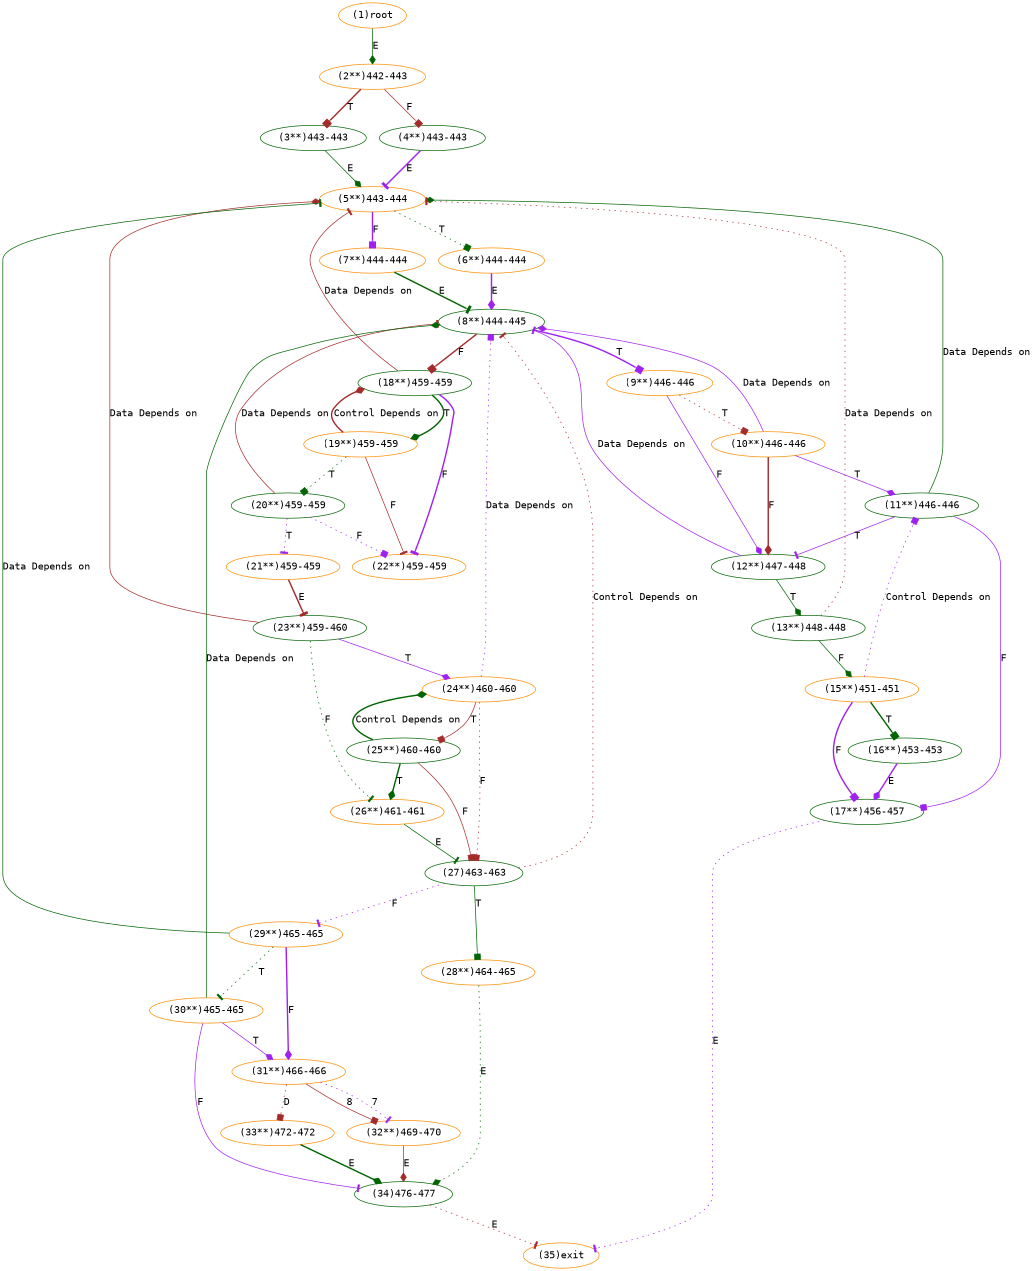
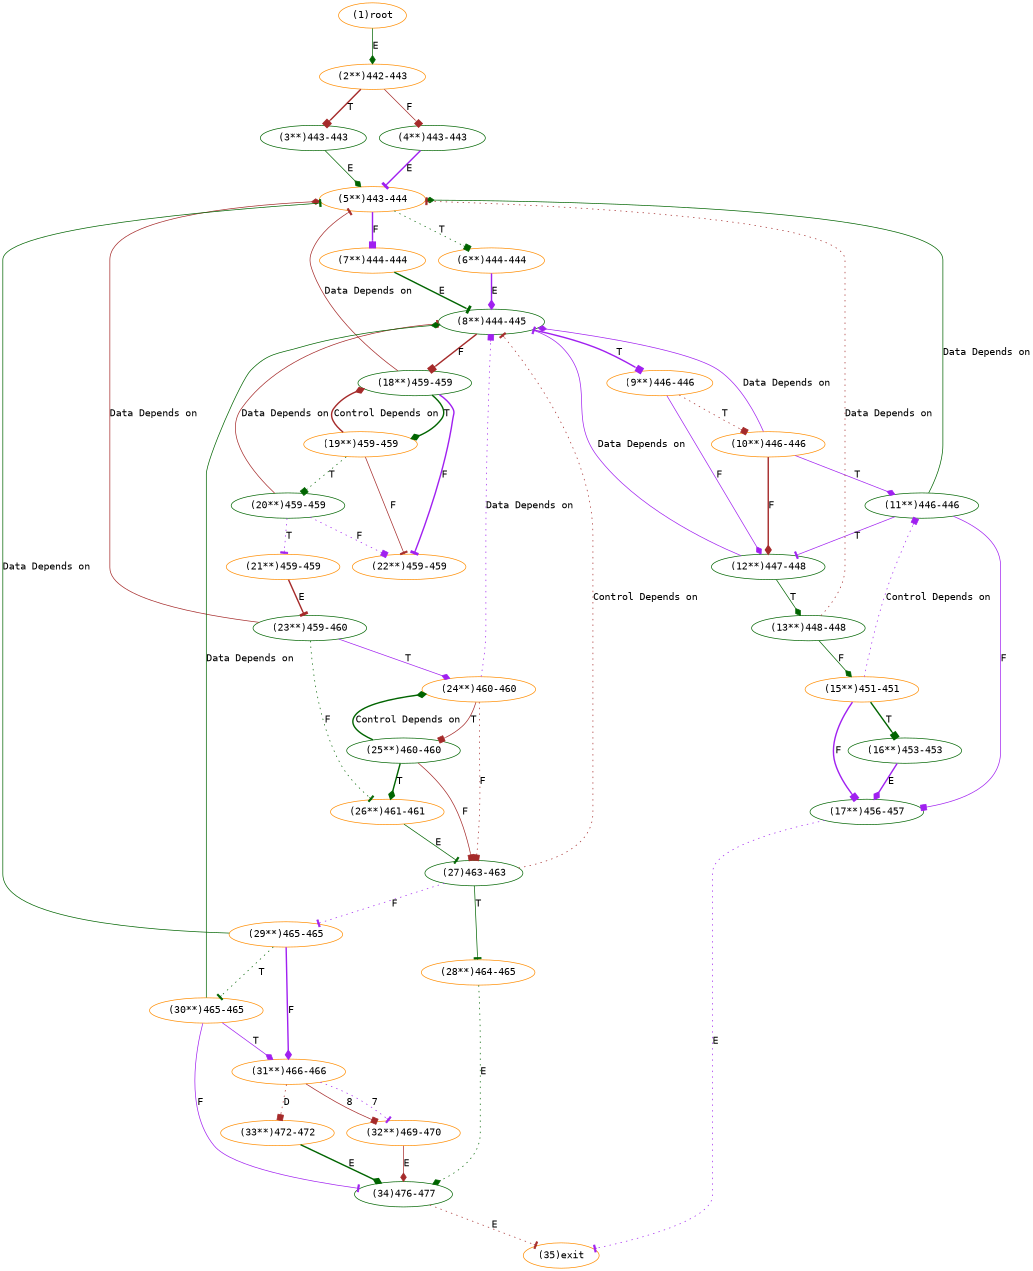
(476, 919) -> (476, 921)
